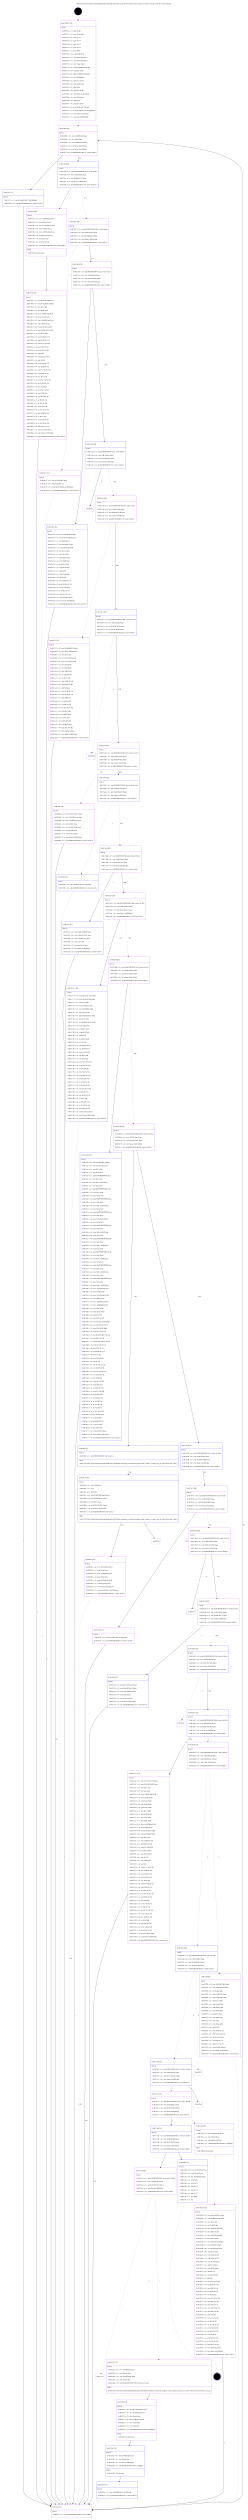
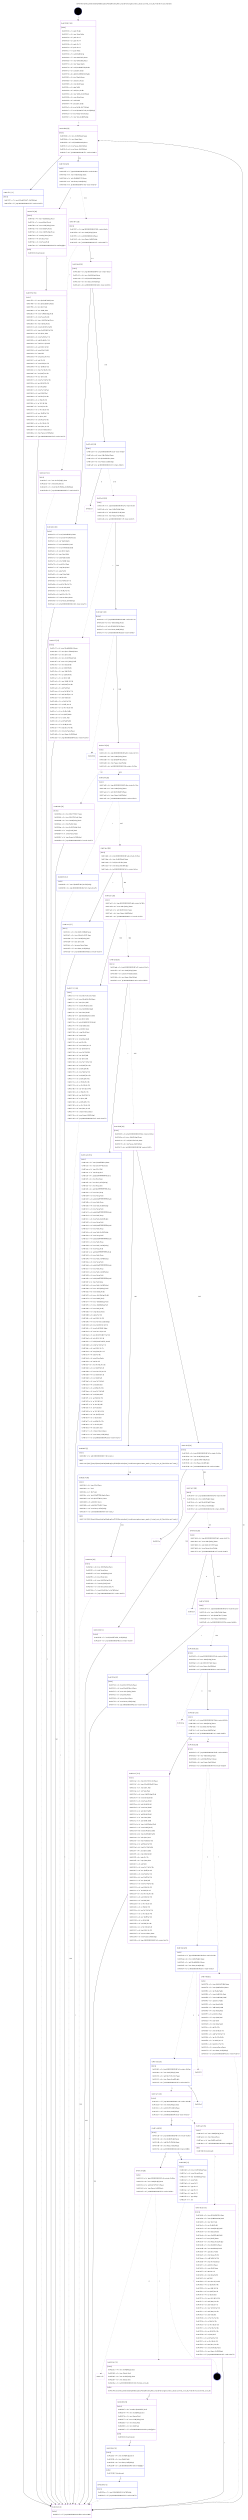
(149, 1530) -> (183, 1508)
